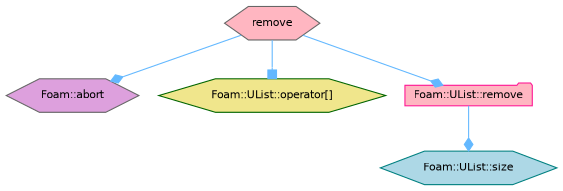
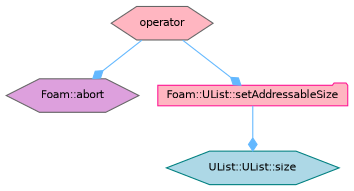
(272, 23) -> (162, 23)
(272, 96) -> none
(469, 96) -> (253, 96)
(469, 168) -> (253, 168)
